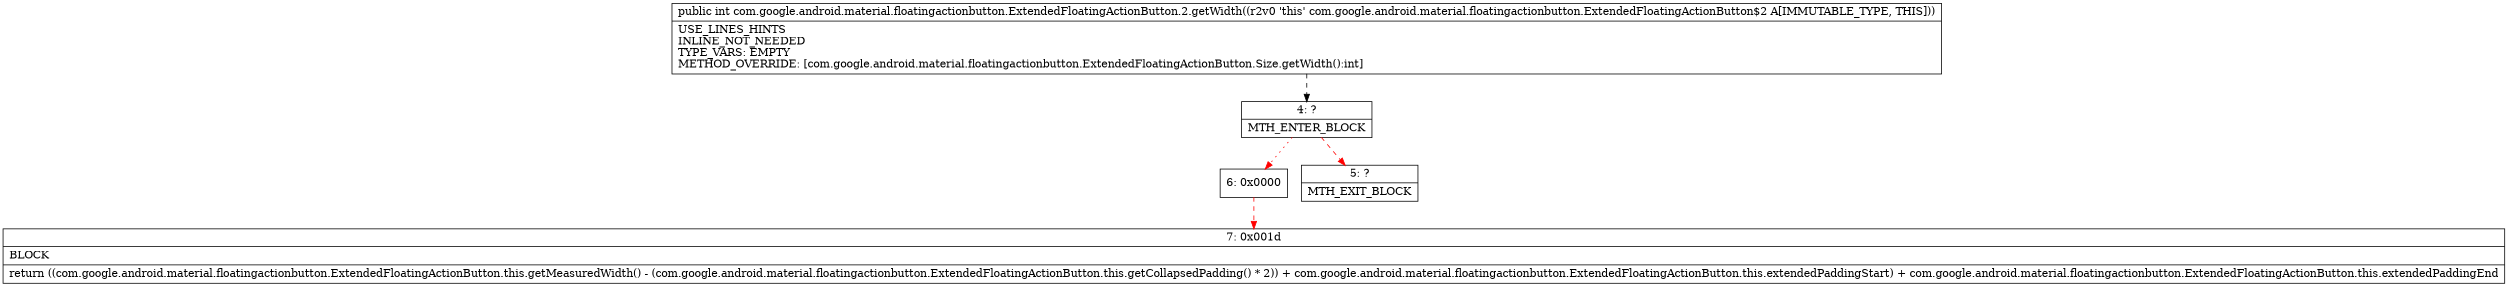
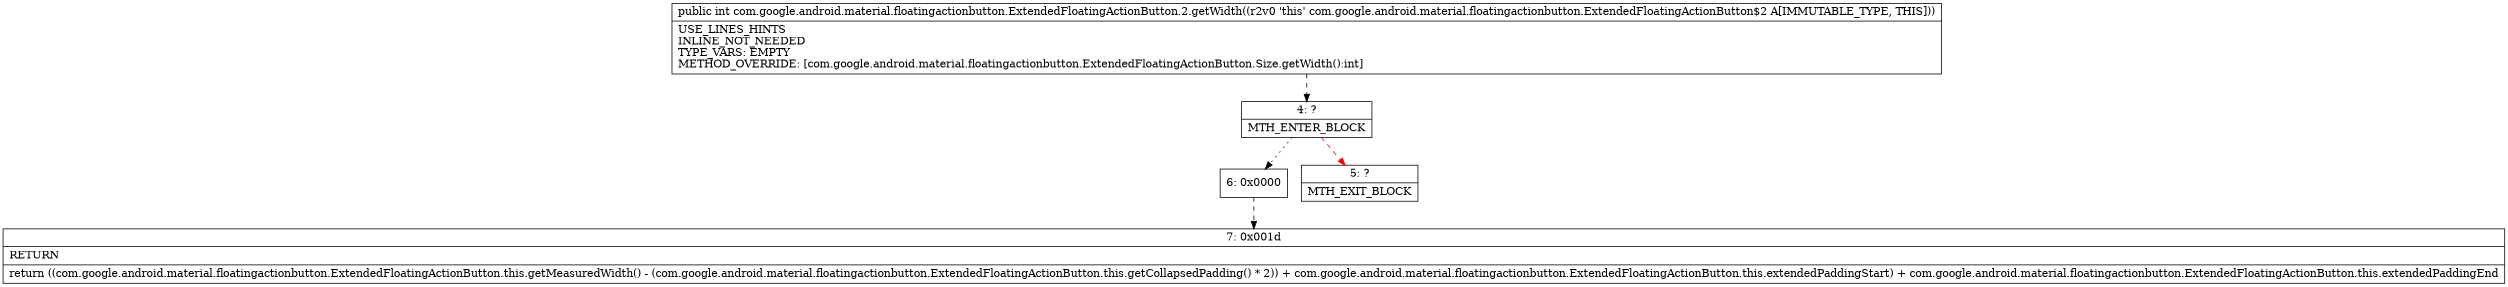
(1281, 150) -> (1281, 150)
(1254, 209) -> (1254, 209)
(29, 255) -> (34, 255)
